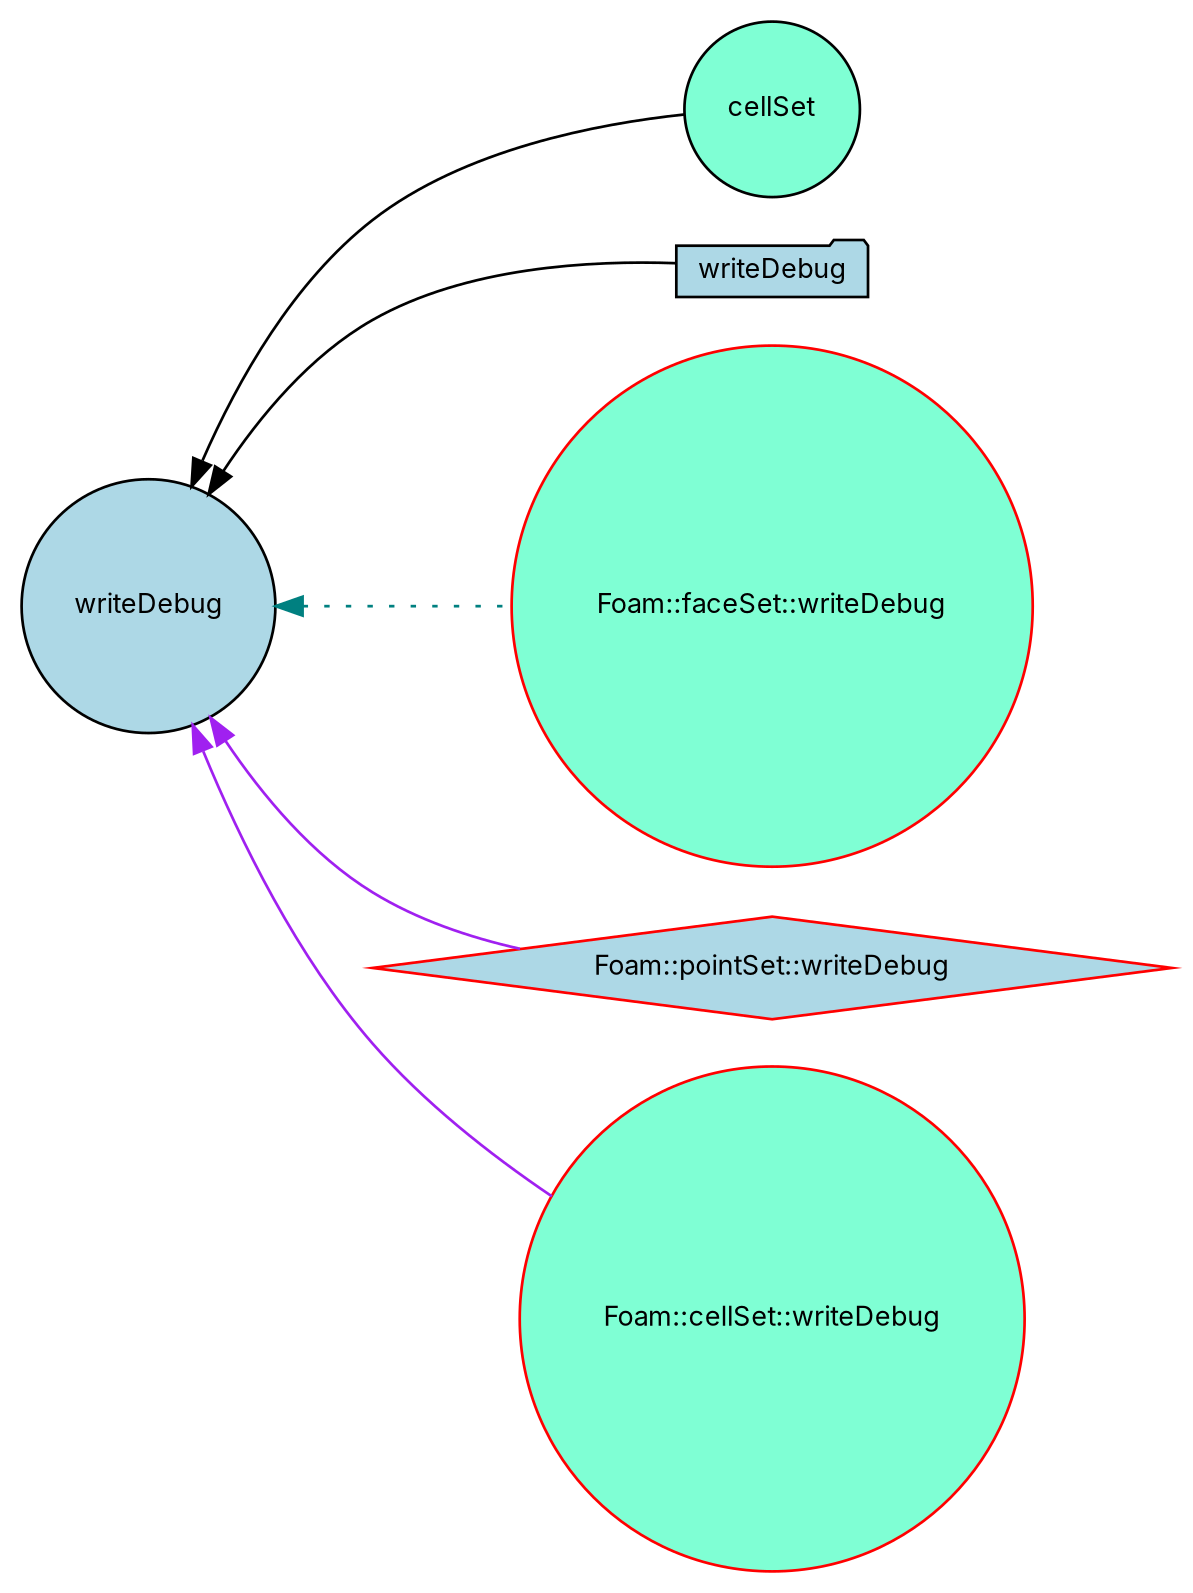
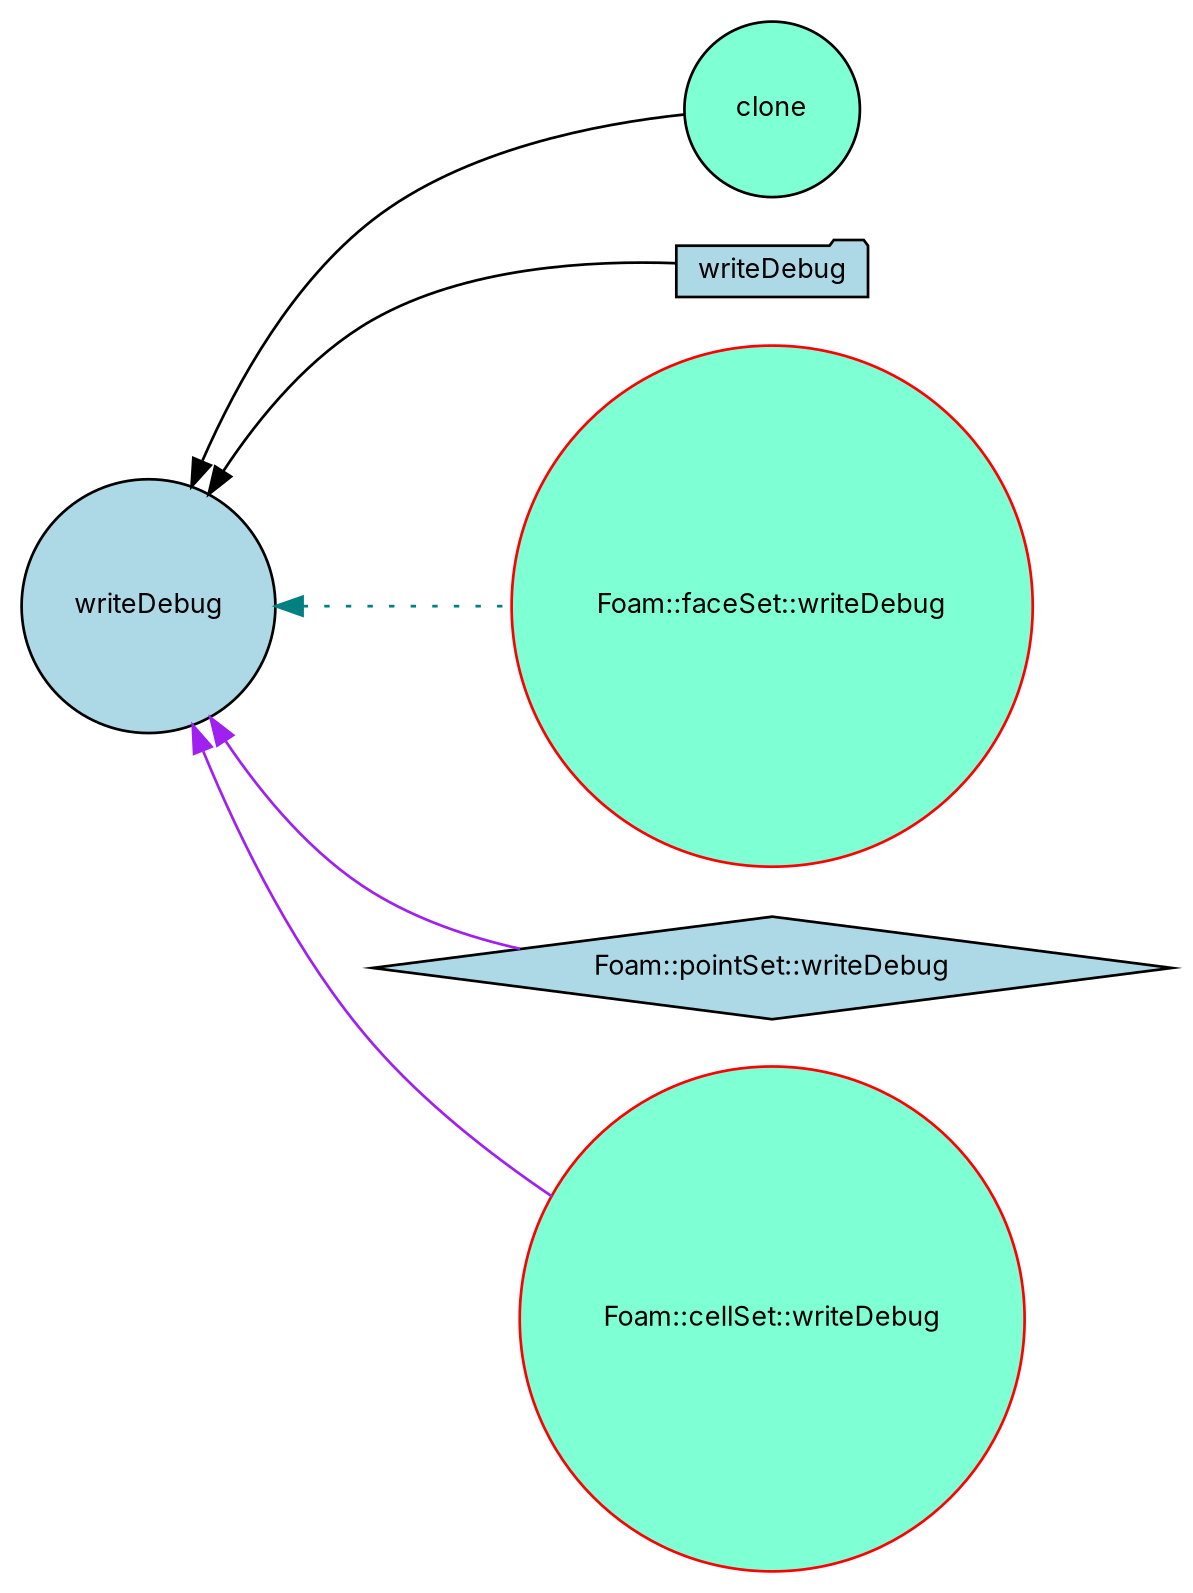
(772, 109) -> (772, 109)
(772, 968) -> (772, 968)
